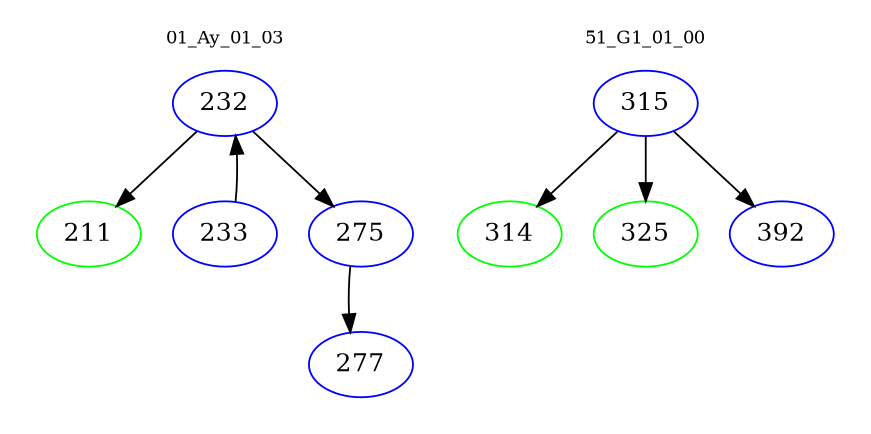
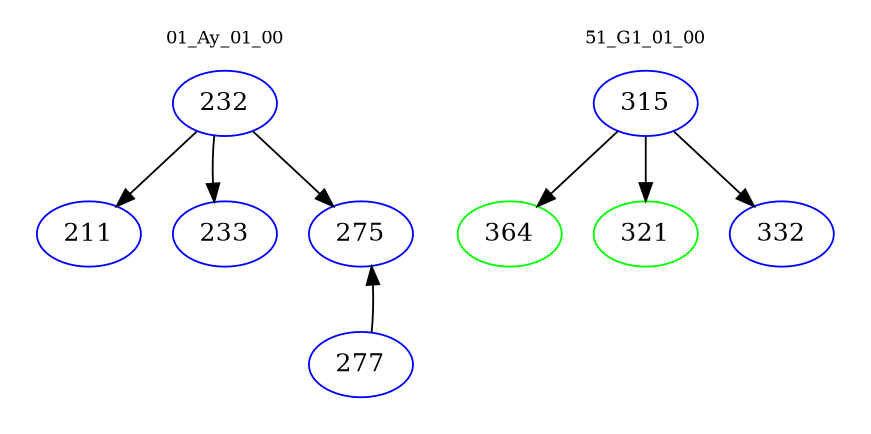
(225, 39) -> (225, 39)
(237, 178) -> (213, 160)
(89, 234) -> (89, 234)
(510, 234) -> (510, 234)
(646, 234) -> (646, 234)
(782, 234) -> (782, 234)
(349, 290) -> (373, 309)
